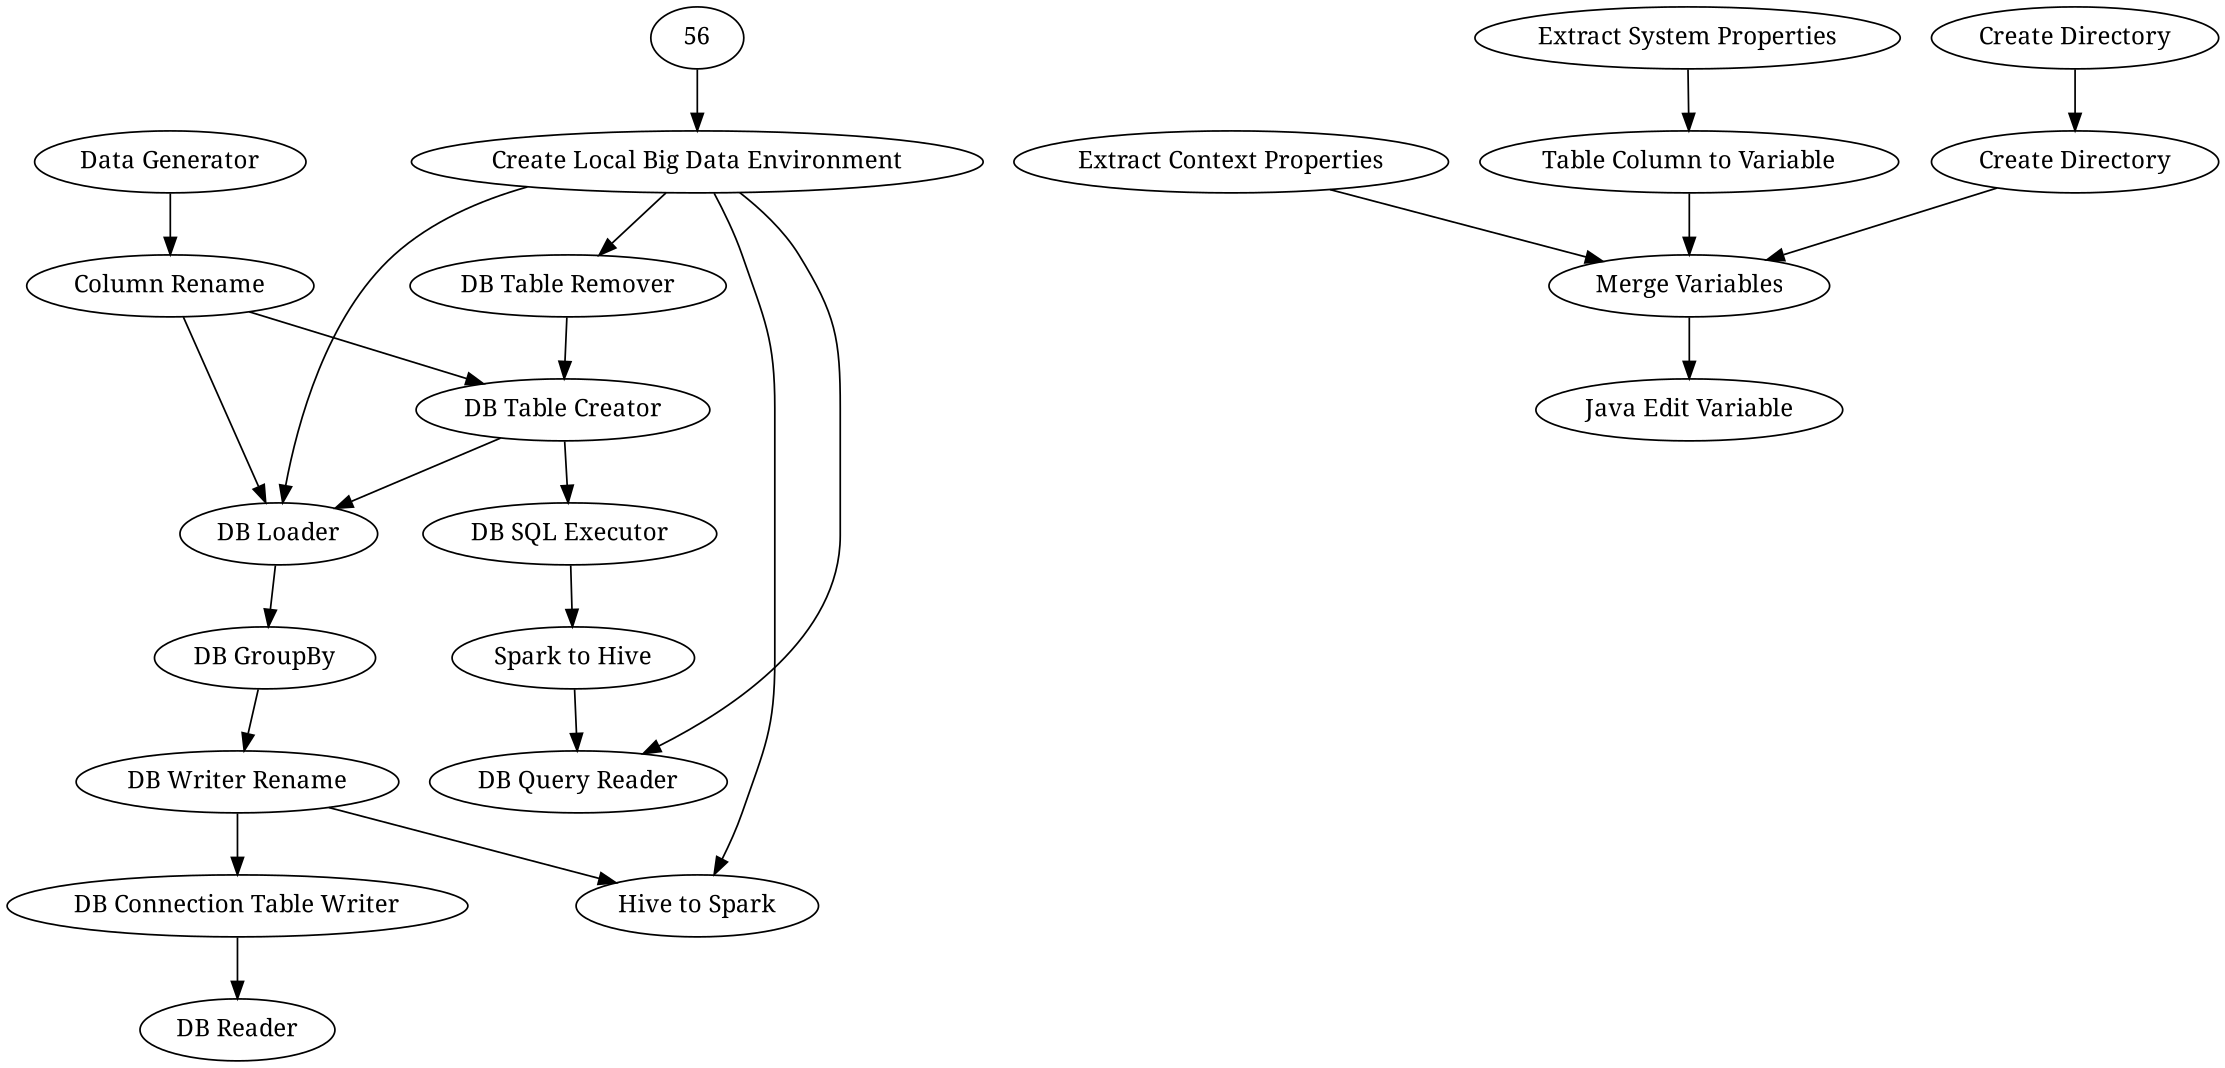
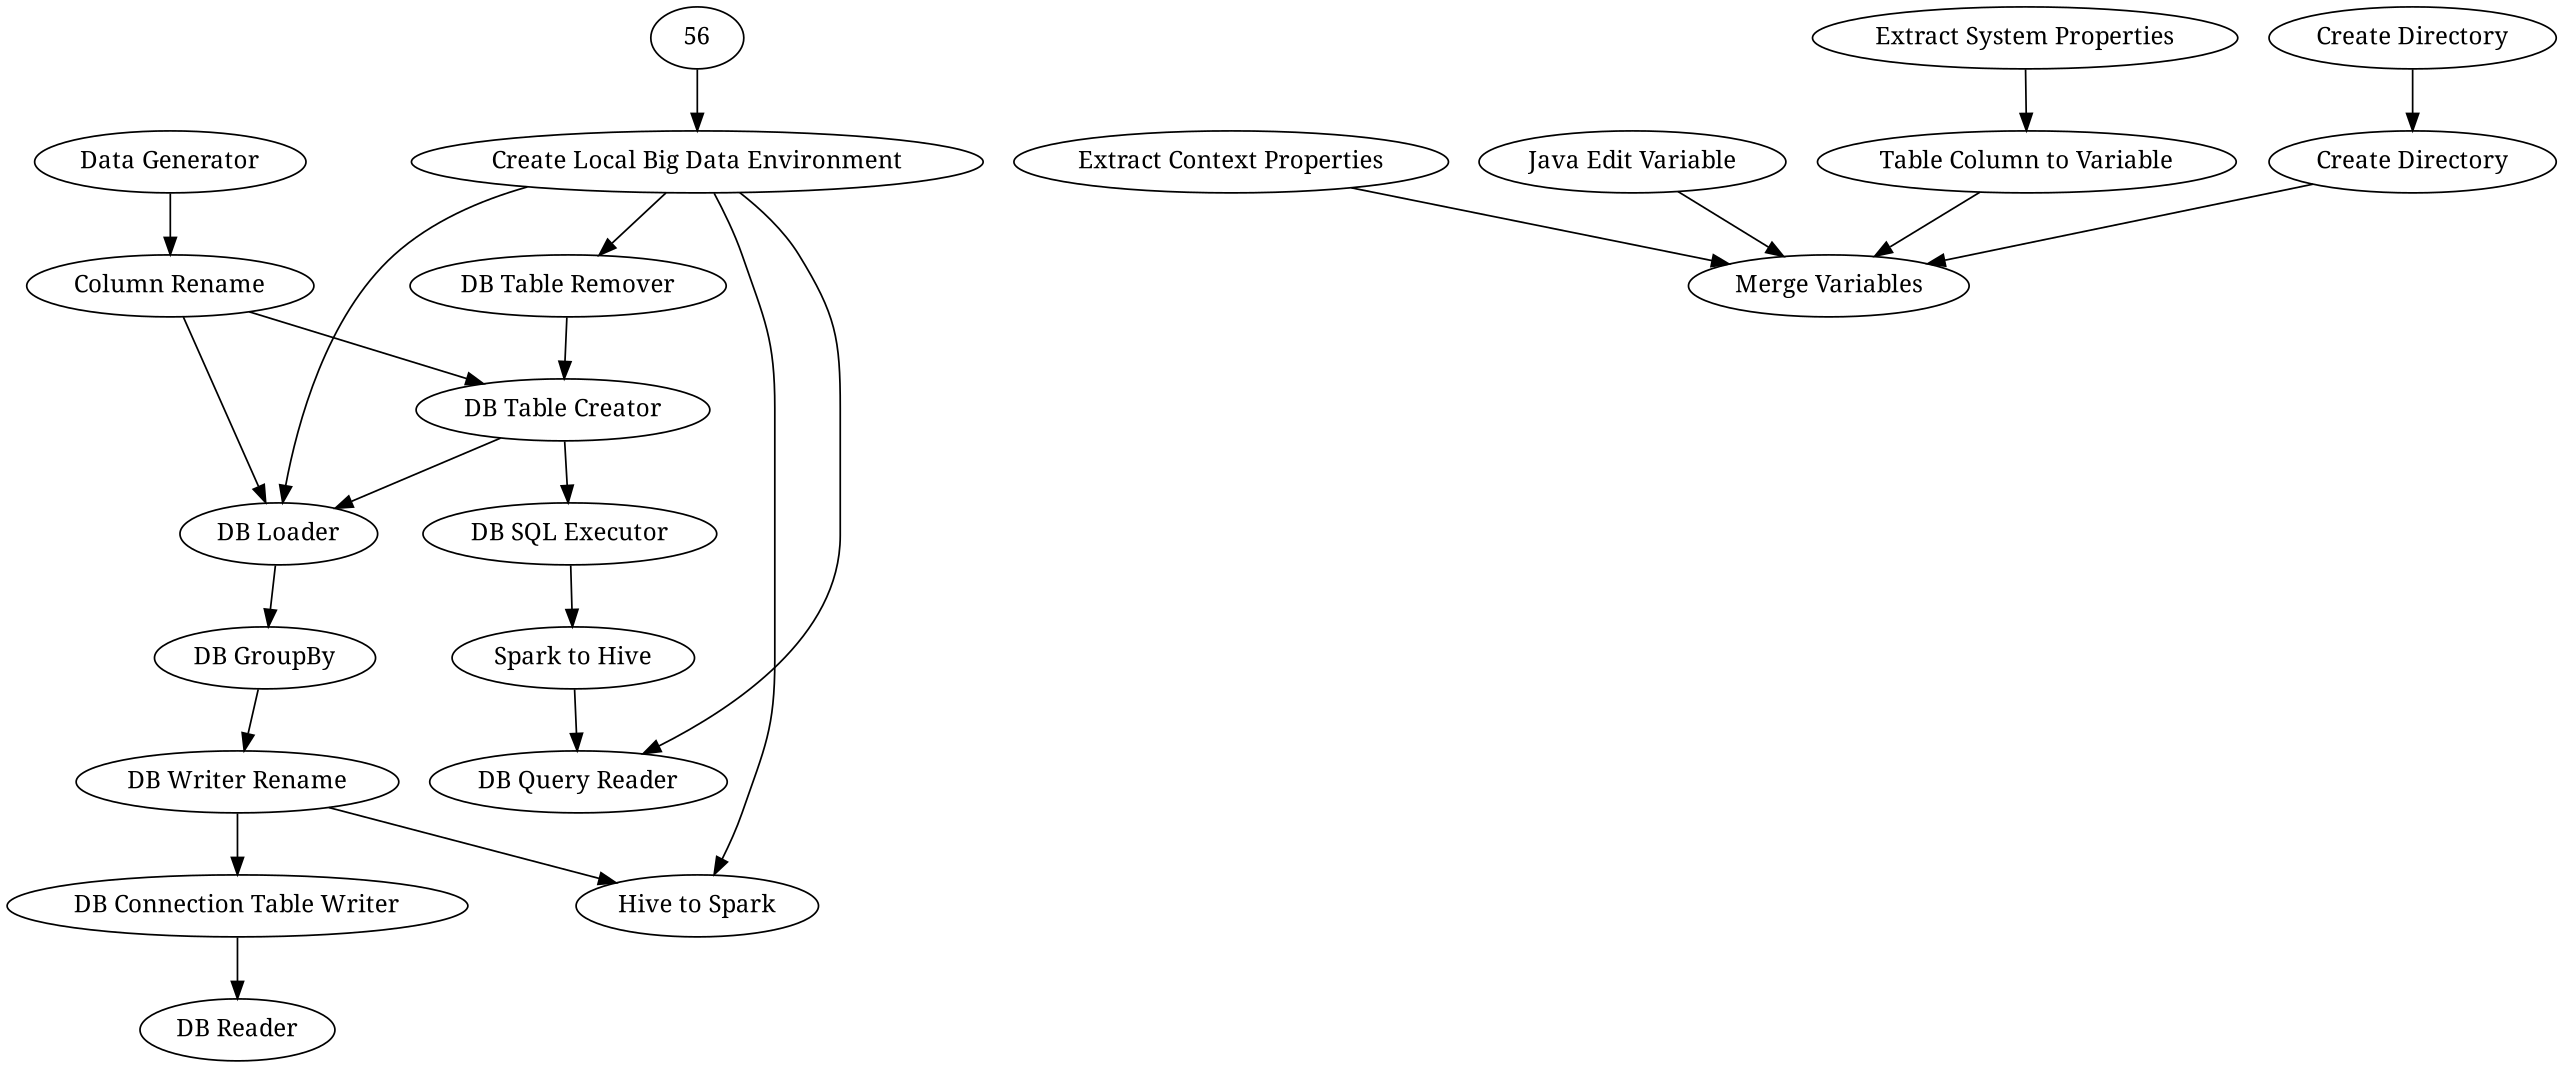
(1689, 339) -> (1723, 219)
